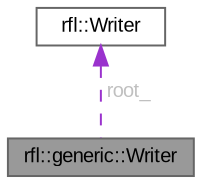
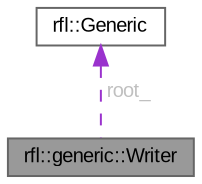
(101, 27) -> (101, 27)
